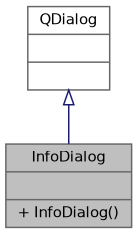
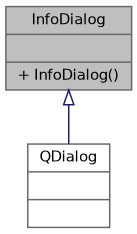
(69, 124) -> (69, 124)
